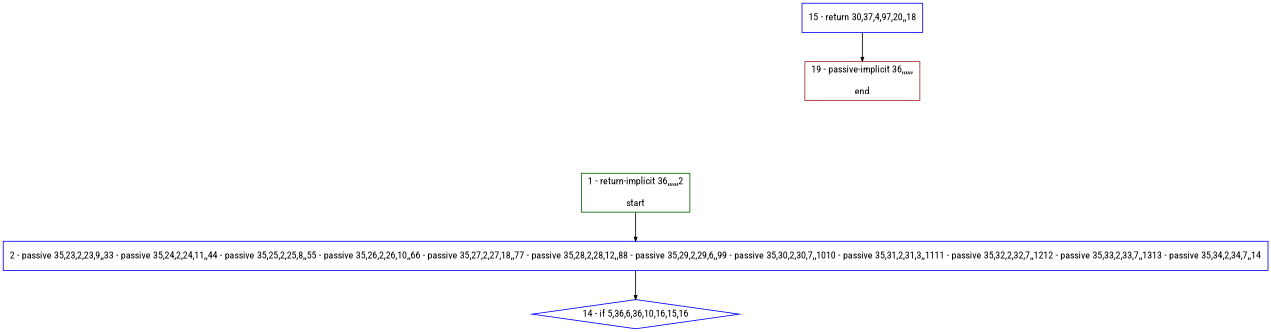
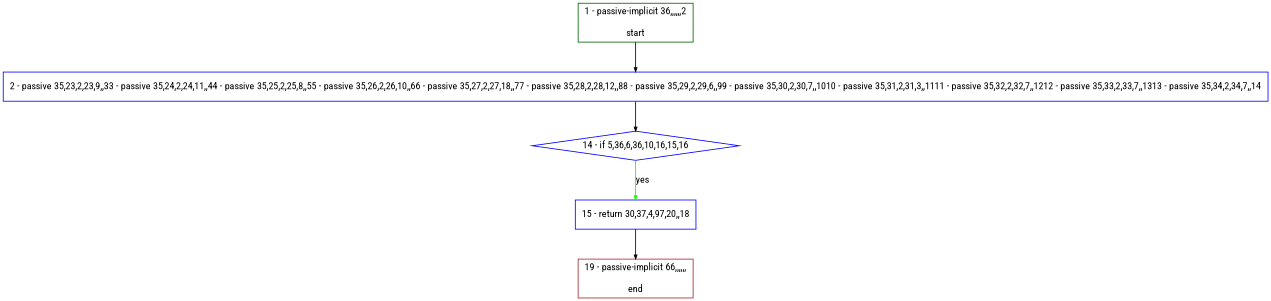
(862, 81) -> (636, 279)
none -> (636, 178)
(636, 193) -> (636, 23)
